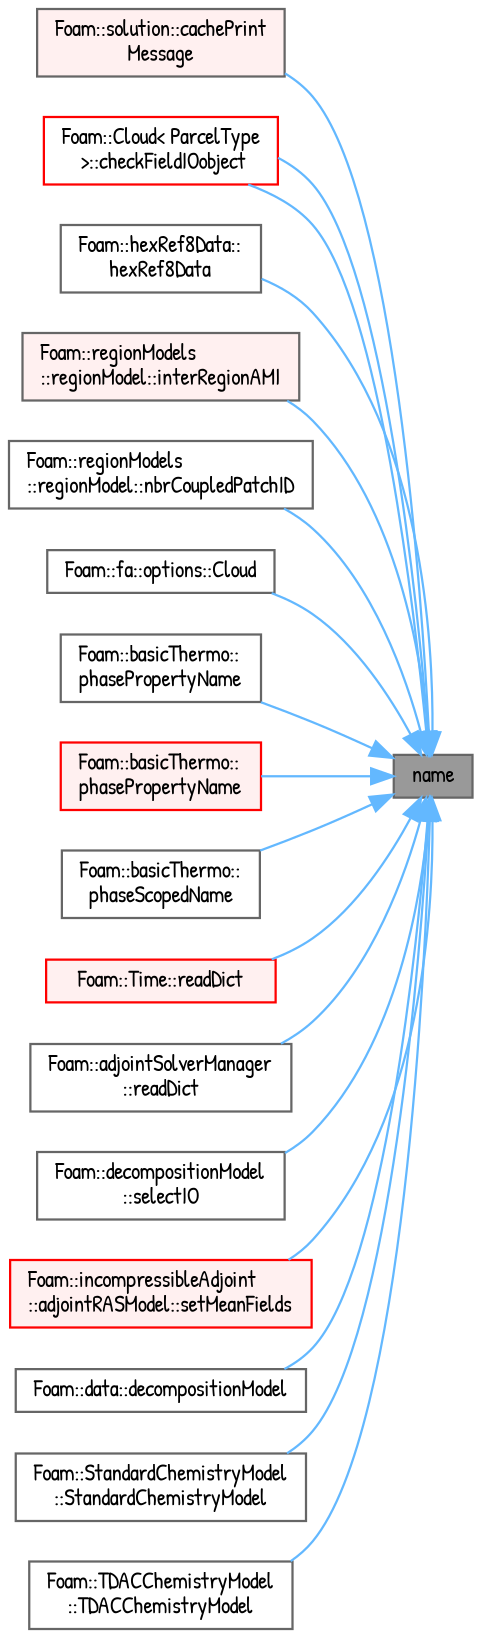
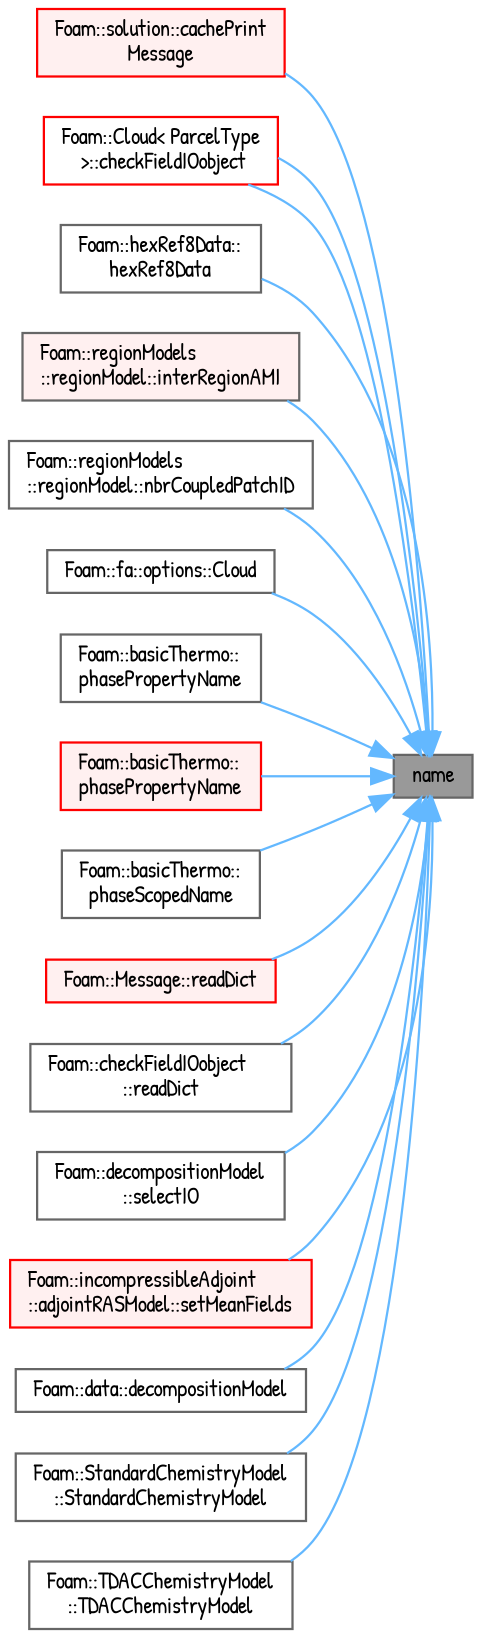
(161, 43) -> (161, 43)
(161, 981) -> (161, 981)
(161, 1078) -> (161, 1078)
